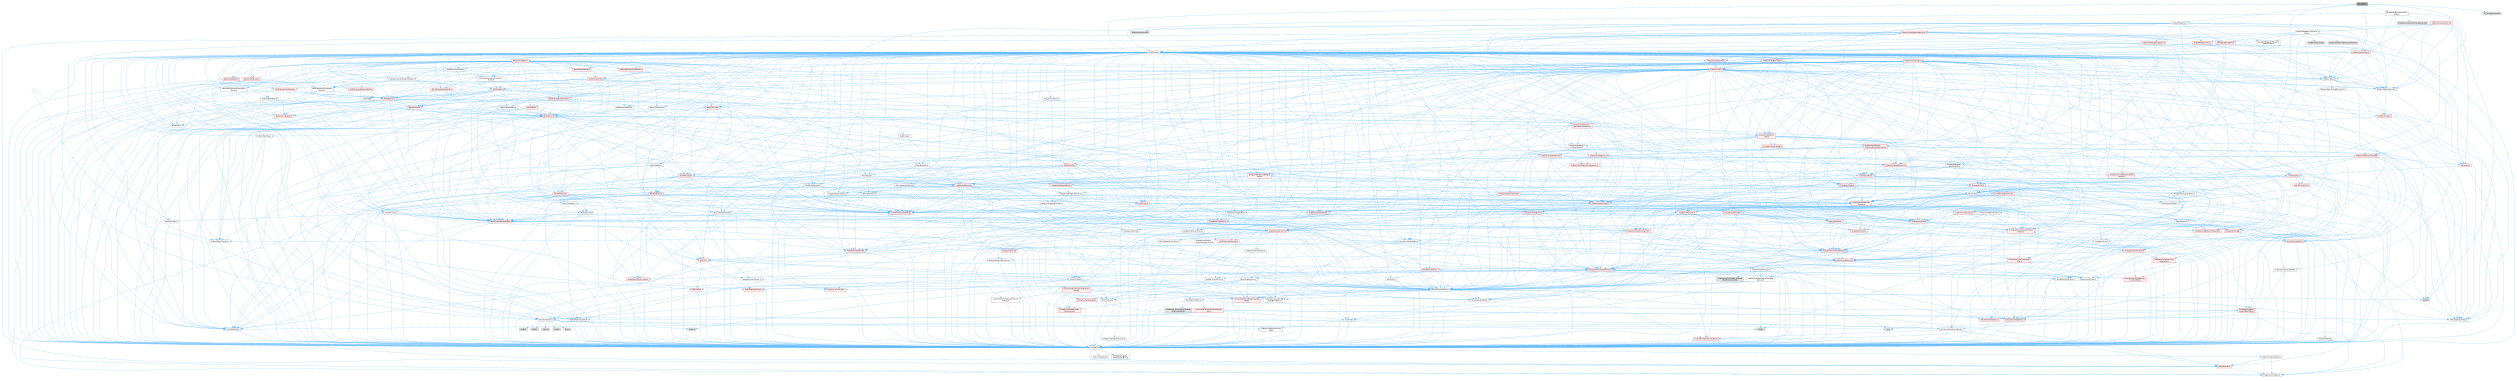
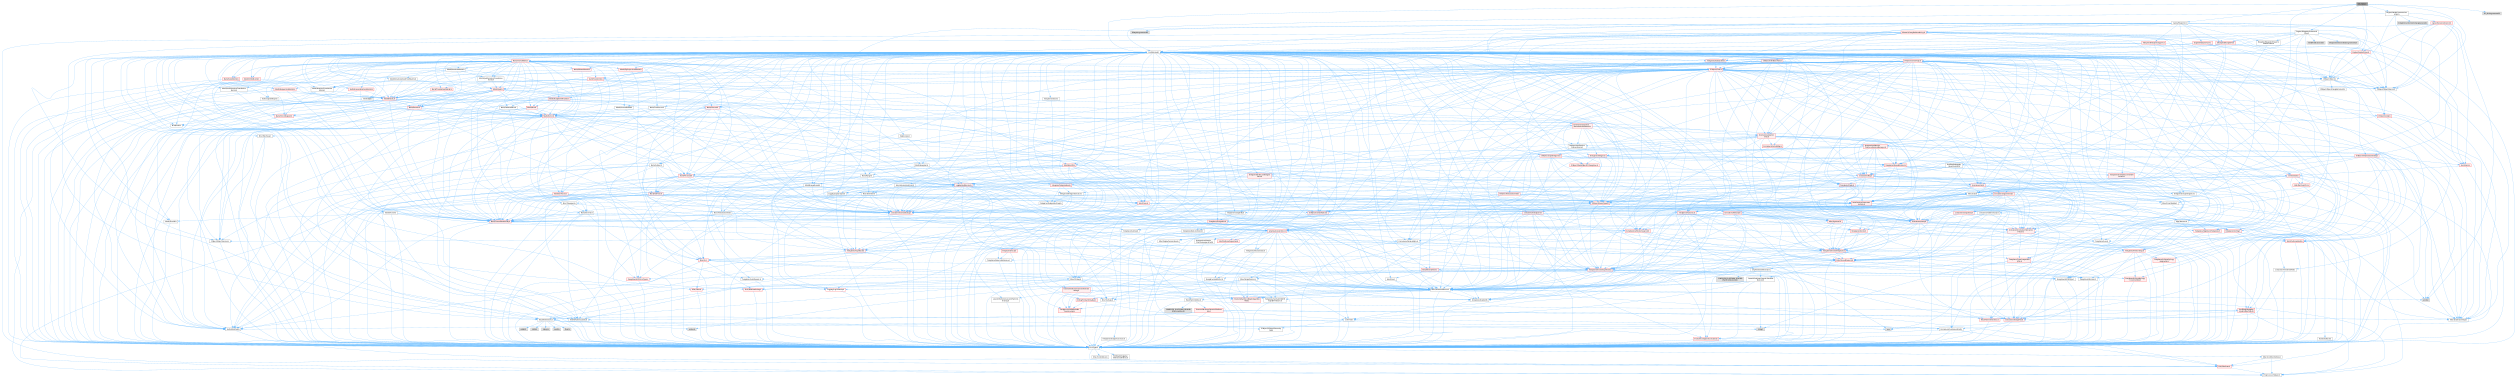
(2375, 28) -> (2336, 17)
